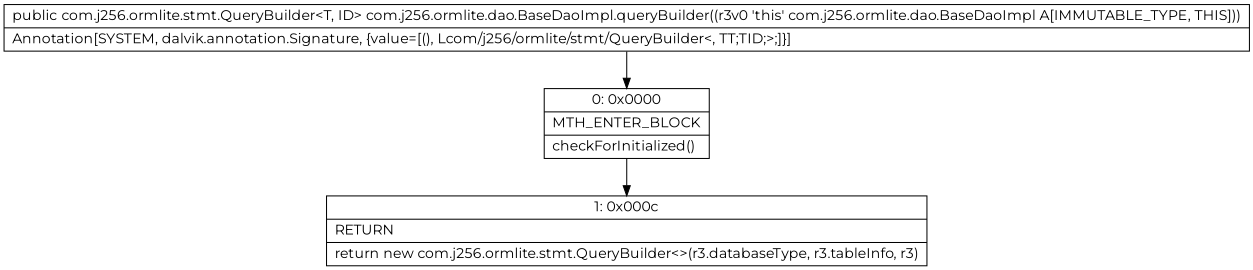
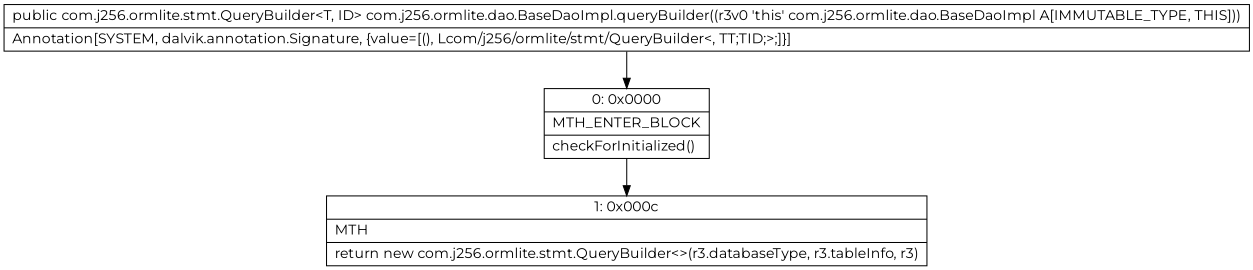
(365, 230) -> (352, 230)
